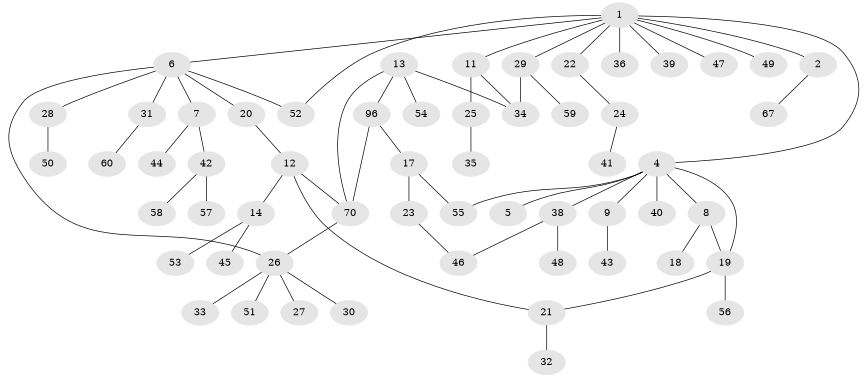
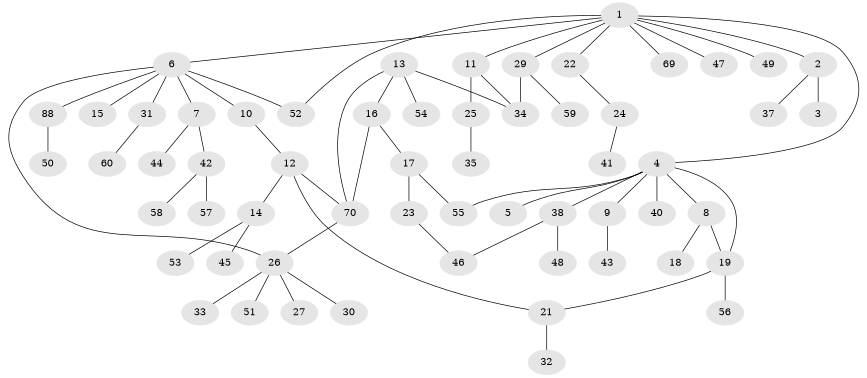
(620, 65) -> none
(669, 65) -> (669, 65)
(48, 114) -> (48, 114)
none -> (98, 114)
(246, 114) -> (246, 114)
(372, 114) -> (372, 114)
(769, 114) -> (769, 114)
none -> (818, 114)
